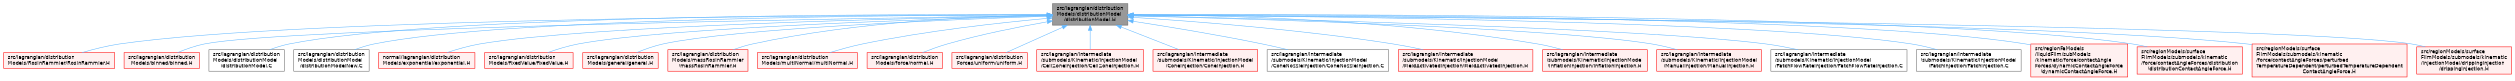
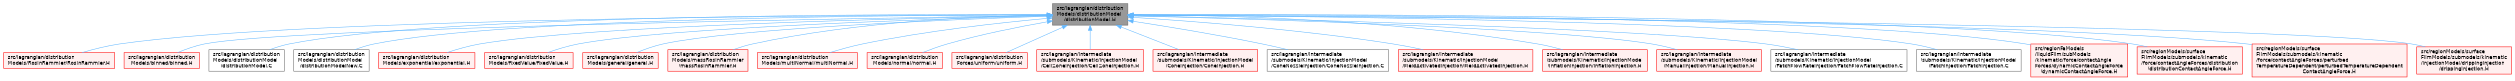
(427, 60) -> (427, 60)
(905, 60) -> (905, 60)
